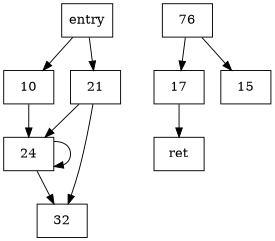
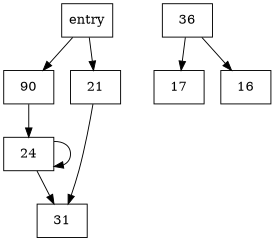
(187, 20) -> (187, 20)
(29, 87) -> (29, 87)
(246, 87) -> (246, 87)
(65, 117) -> none
(179, 154) -> none
(62, 221) -> (62, 221)
